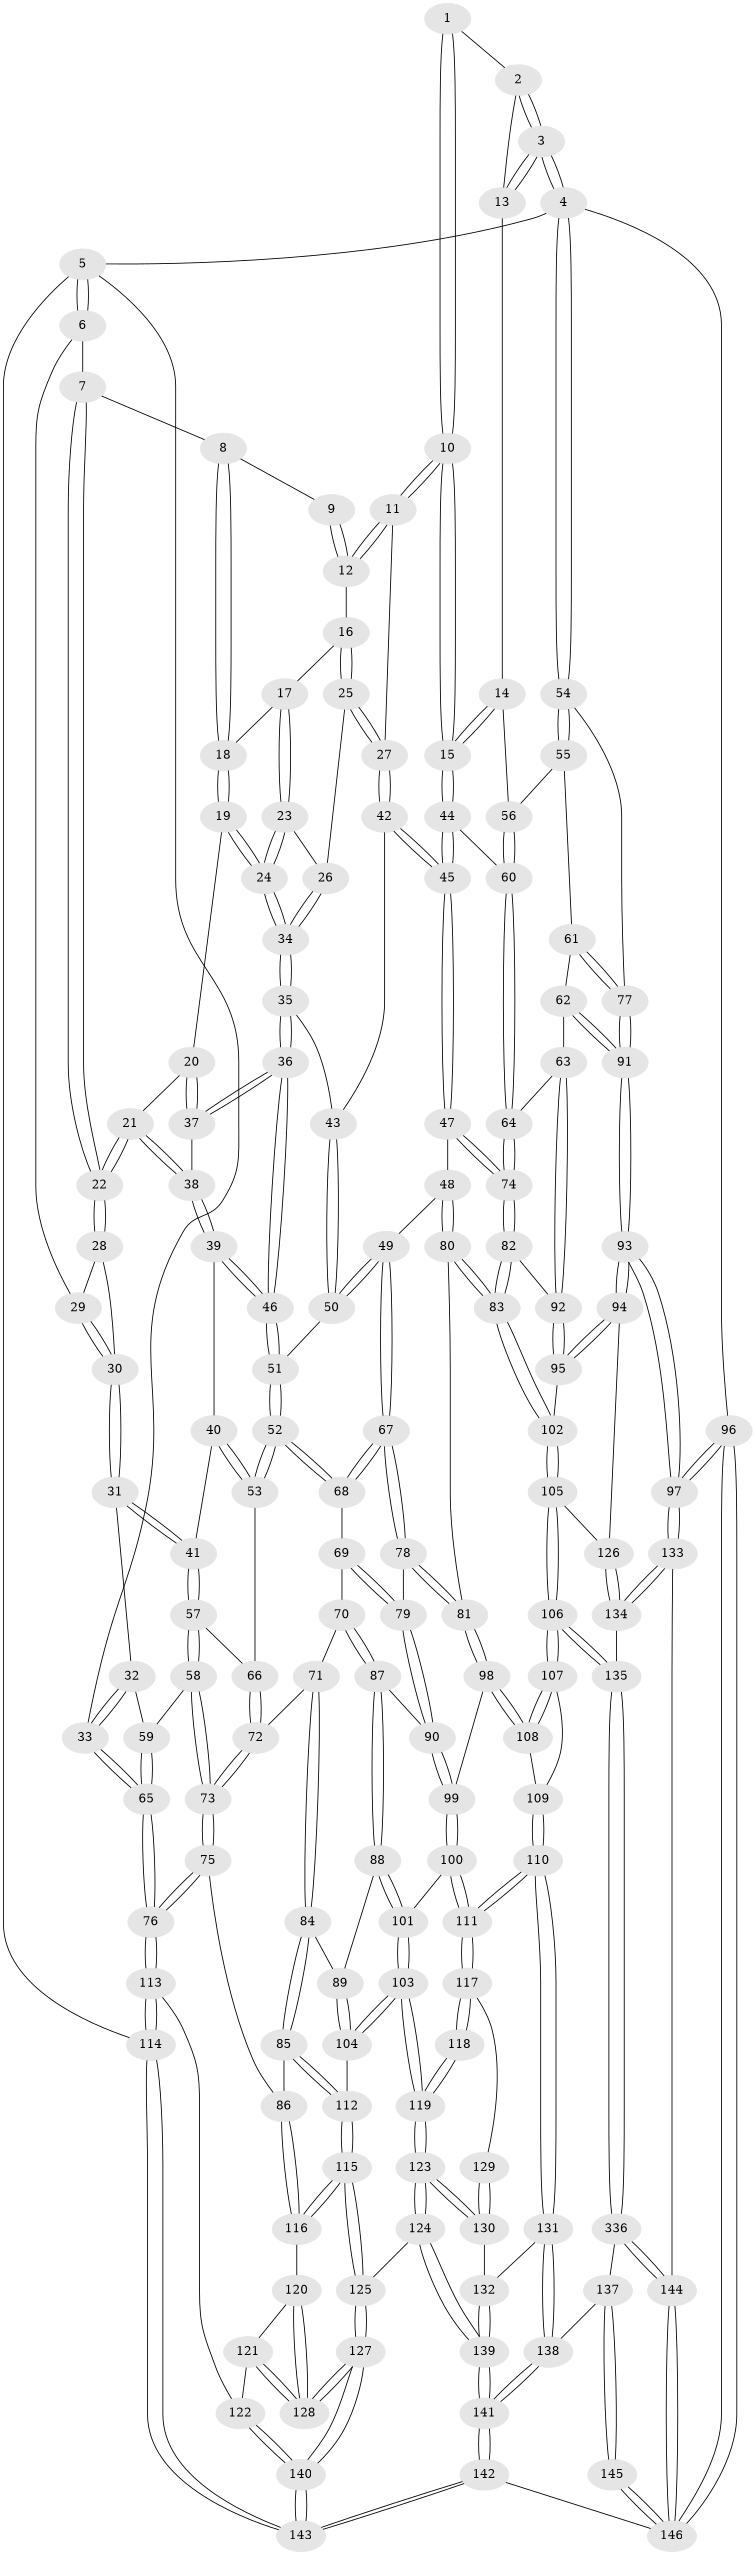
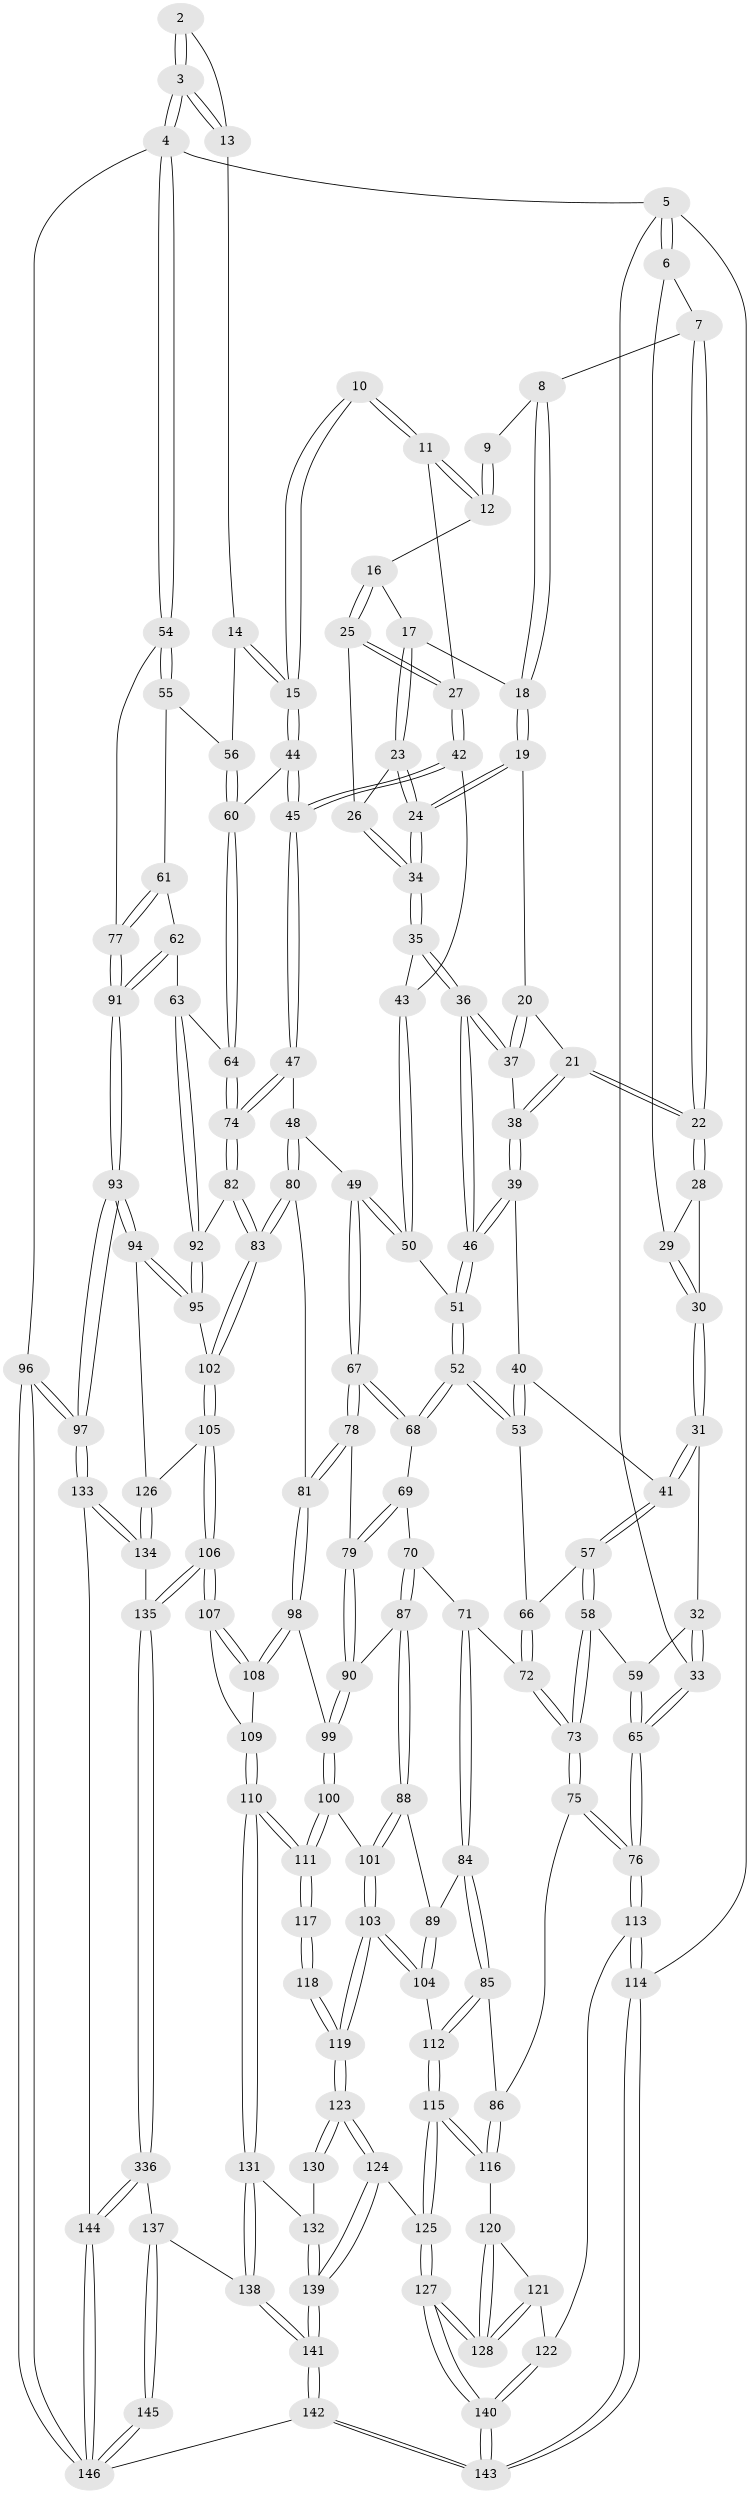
(448, 19) -> none
(484, 2168) -> none
